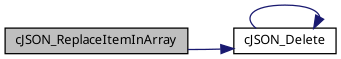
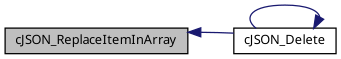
(204, 49) -> (217, 33)
